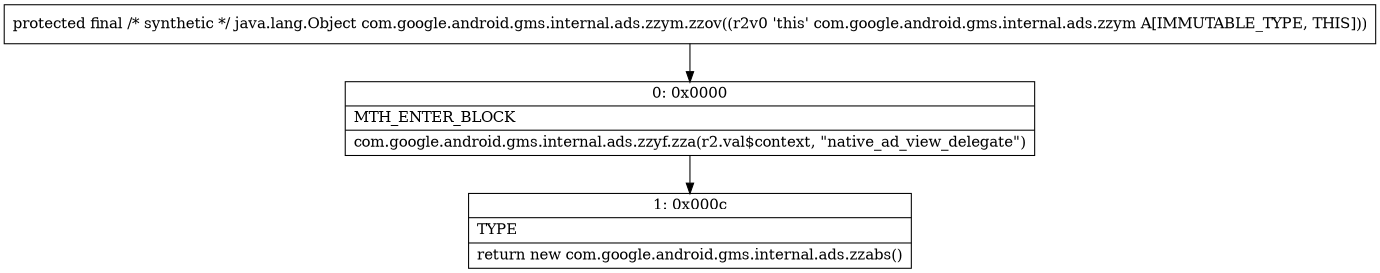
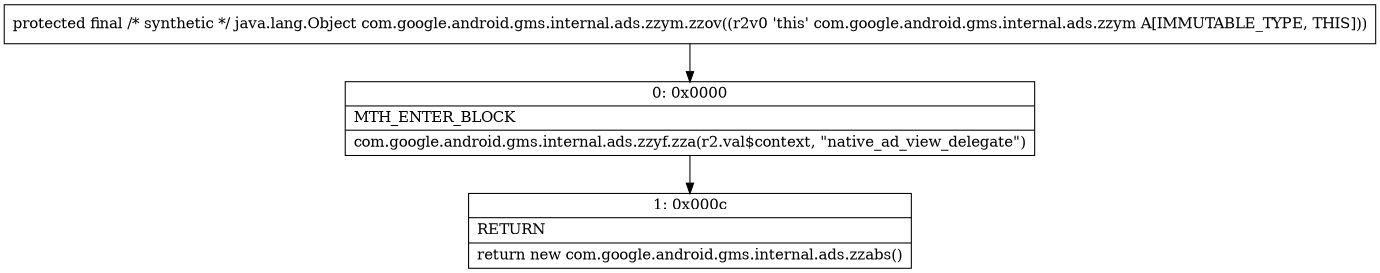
(498, 230) -> (511, 230)
